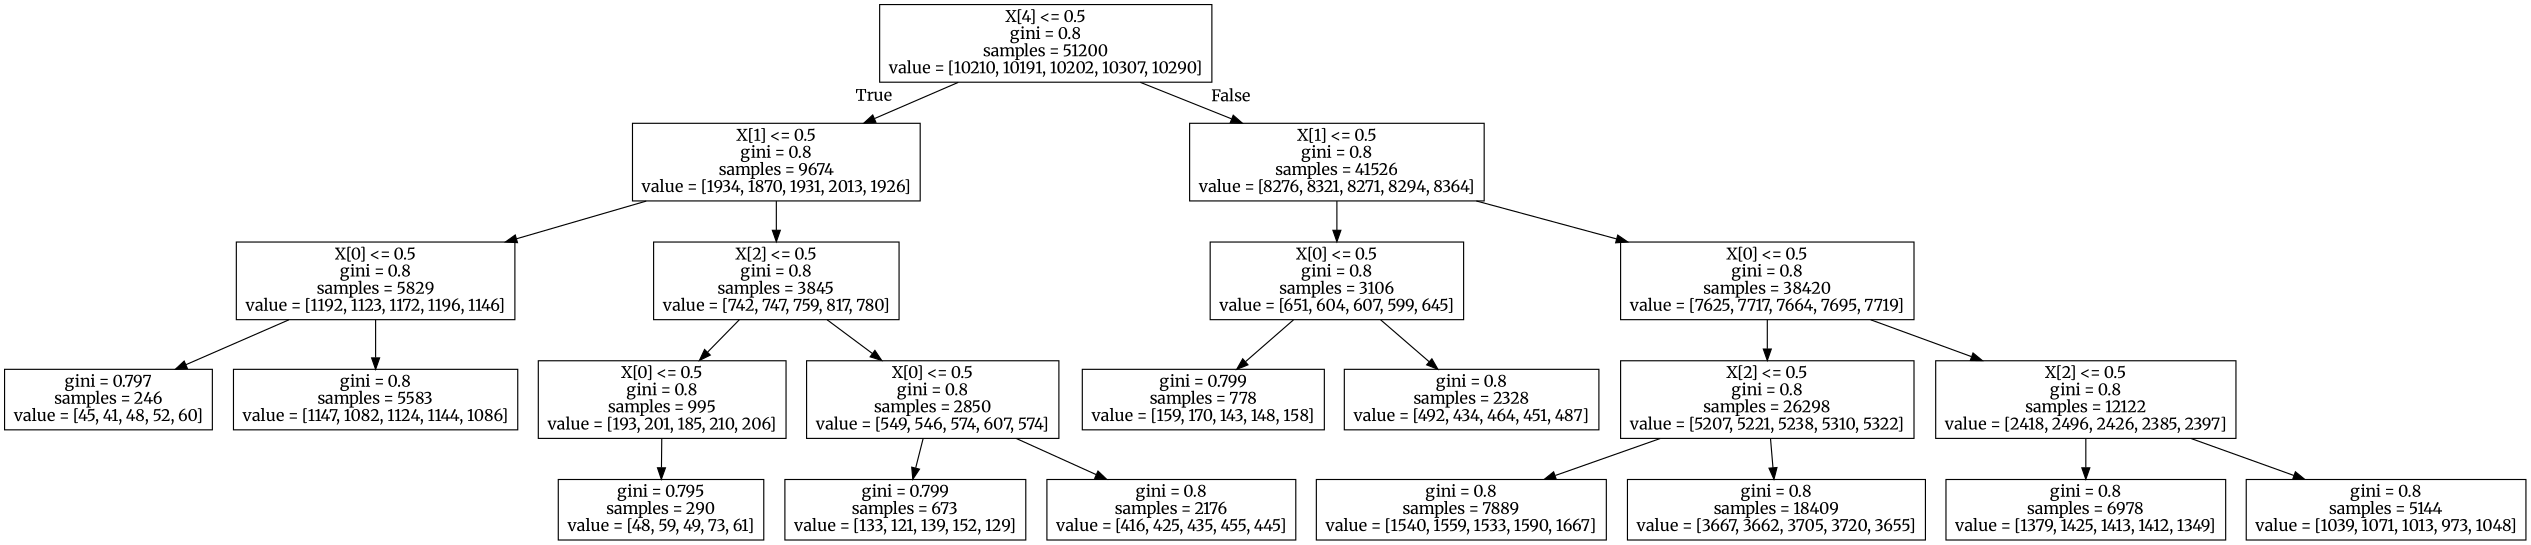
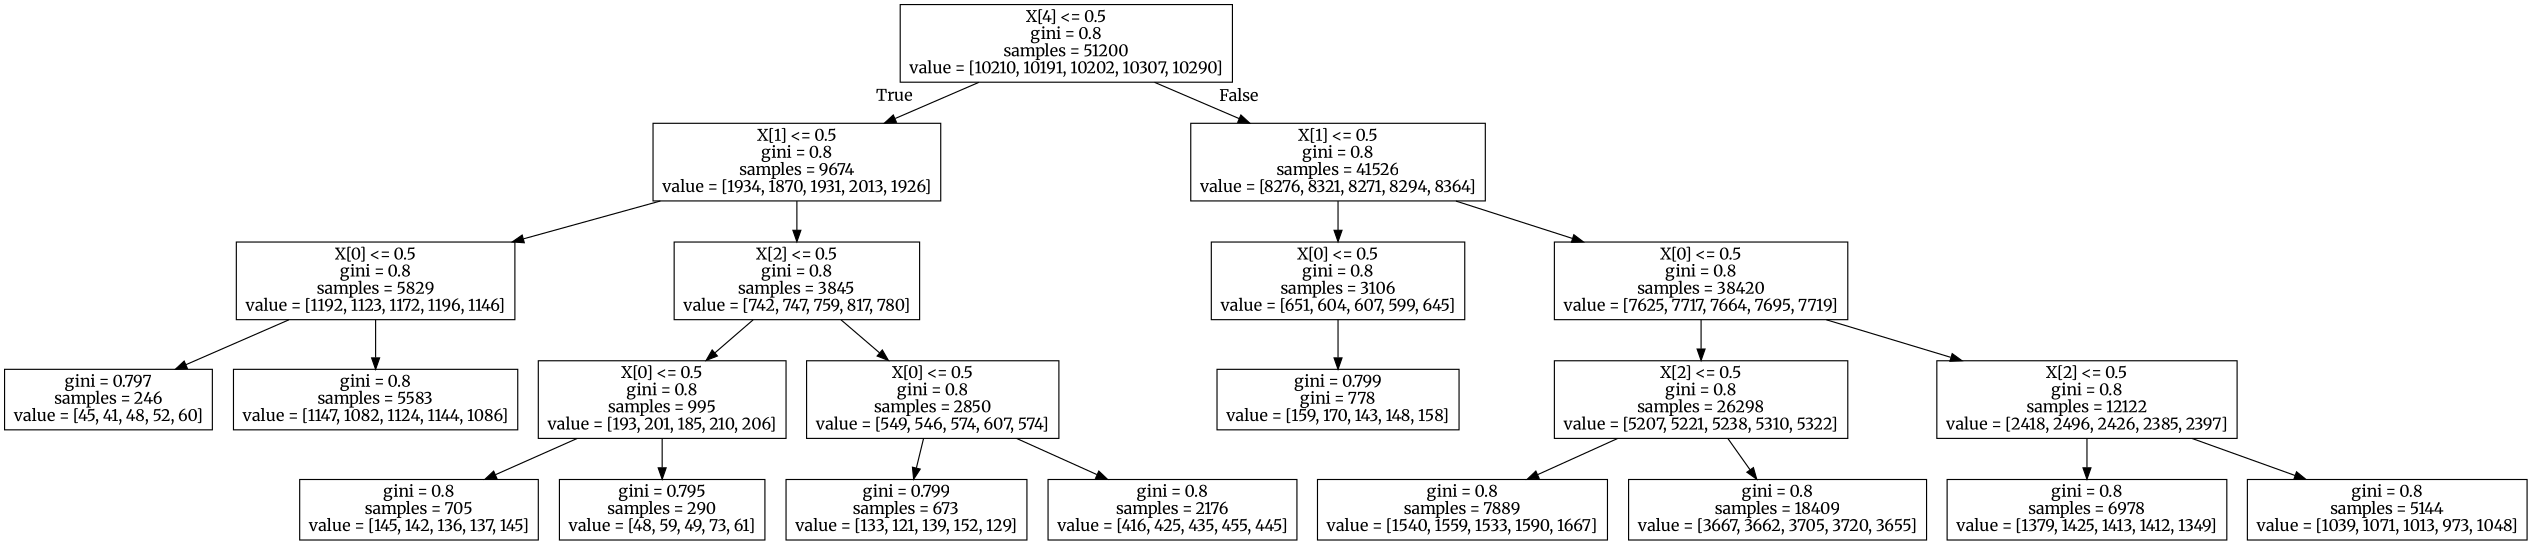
(1203, 400) -> (1338, 400)
(1472, 400) -> none
none -> (419, 510)
